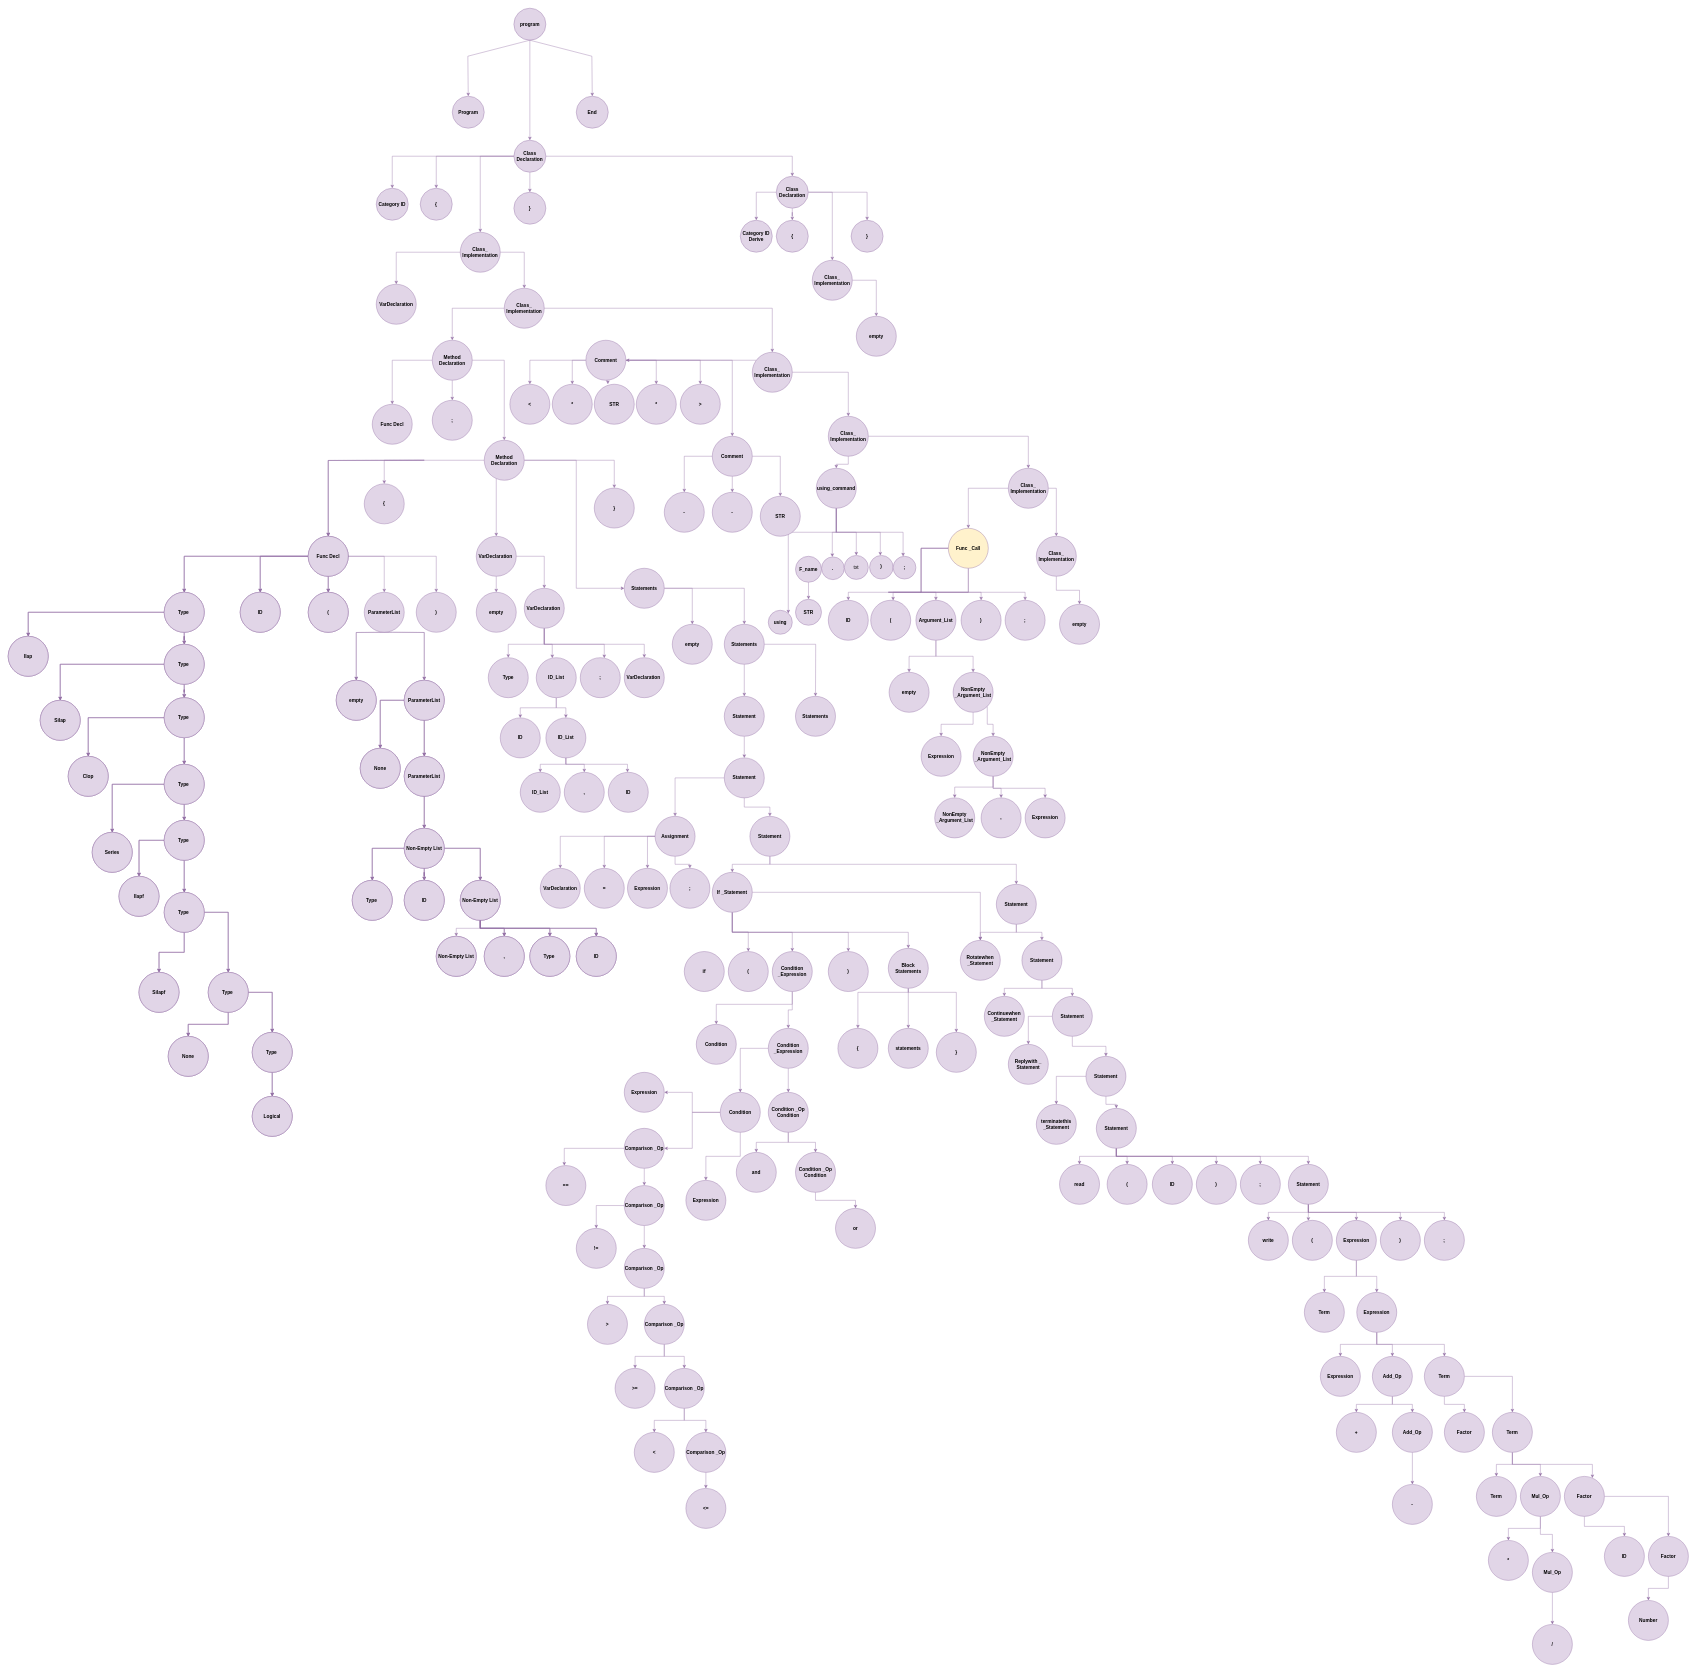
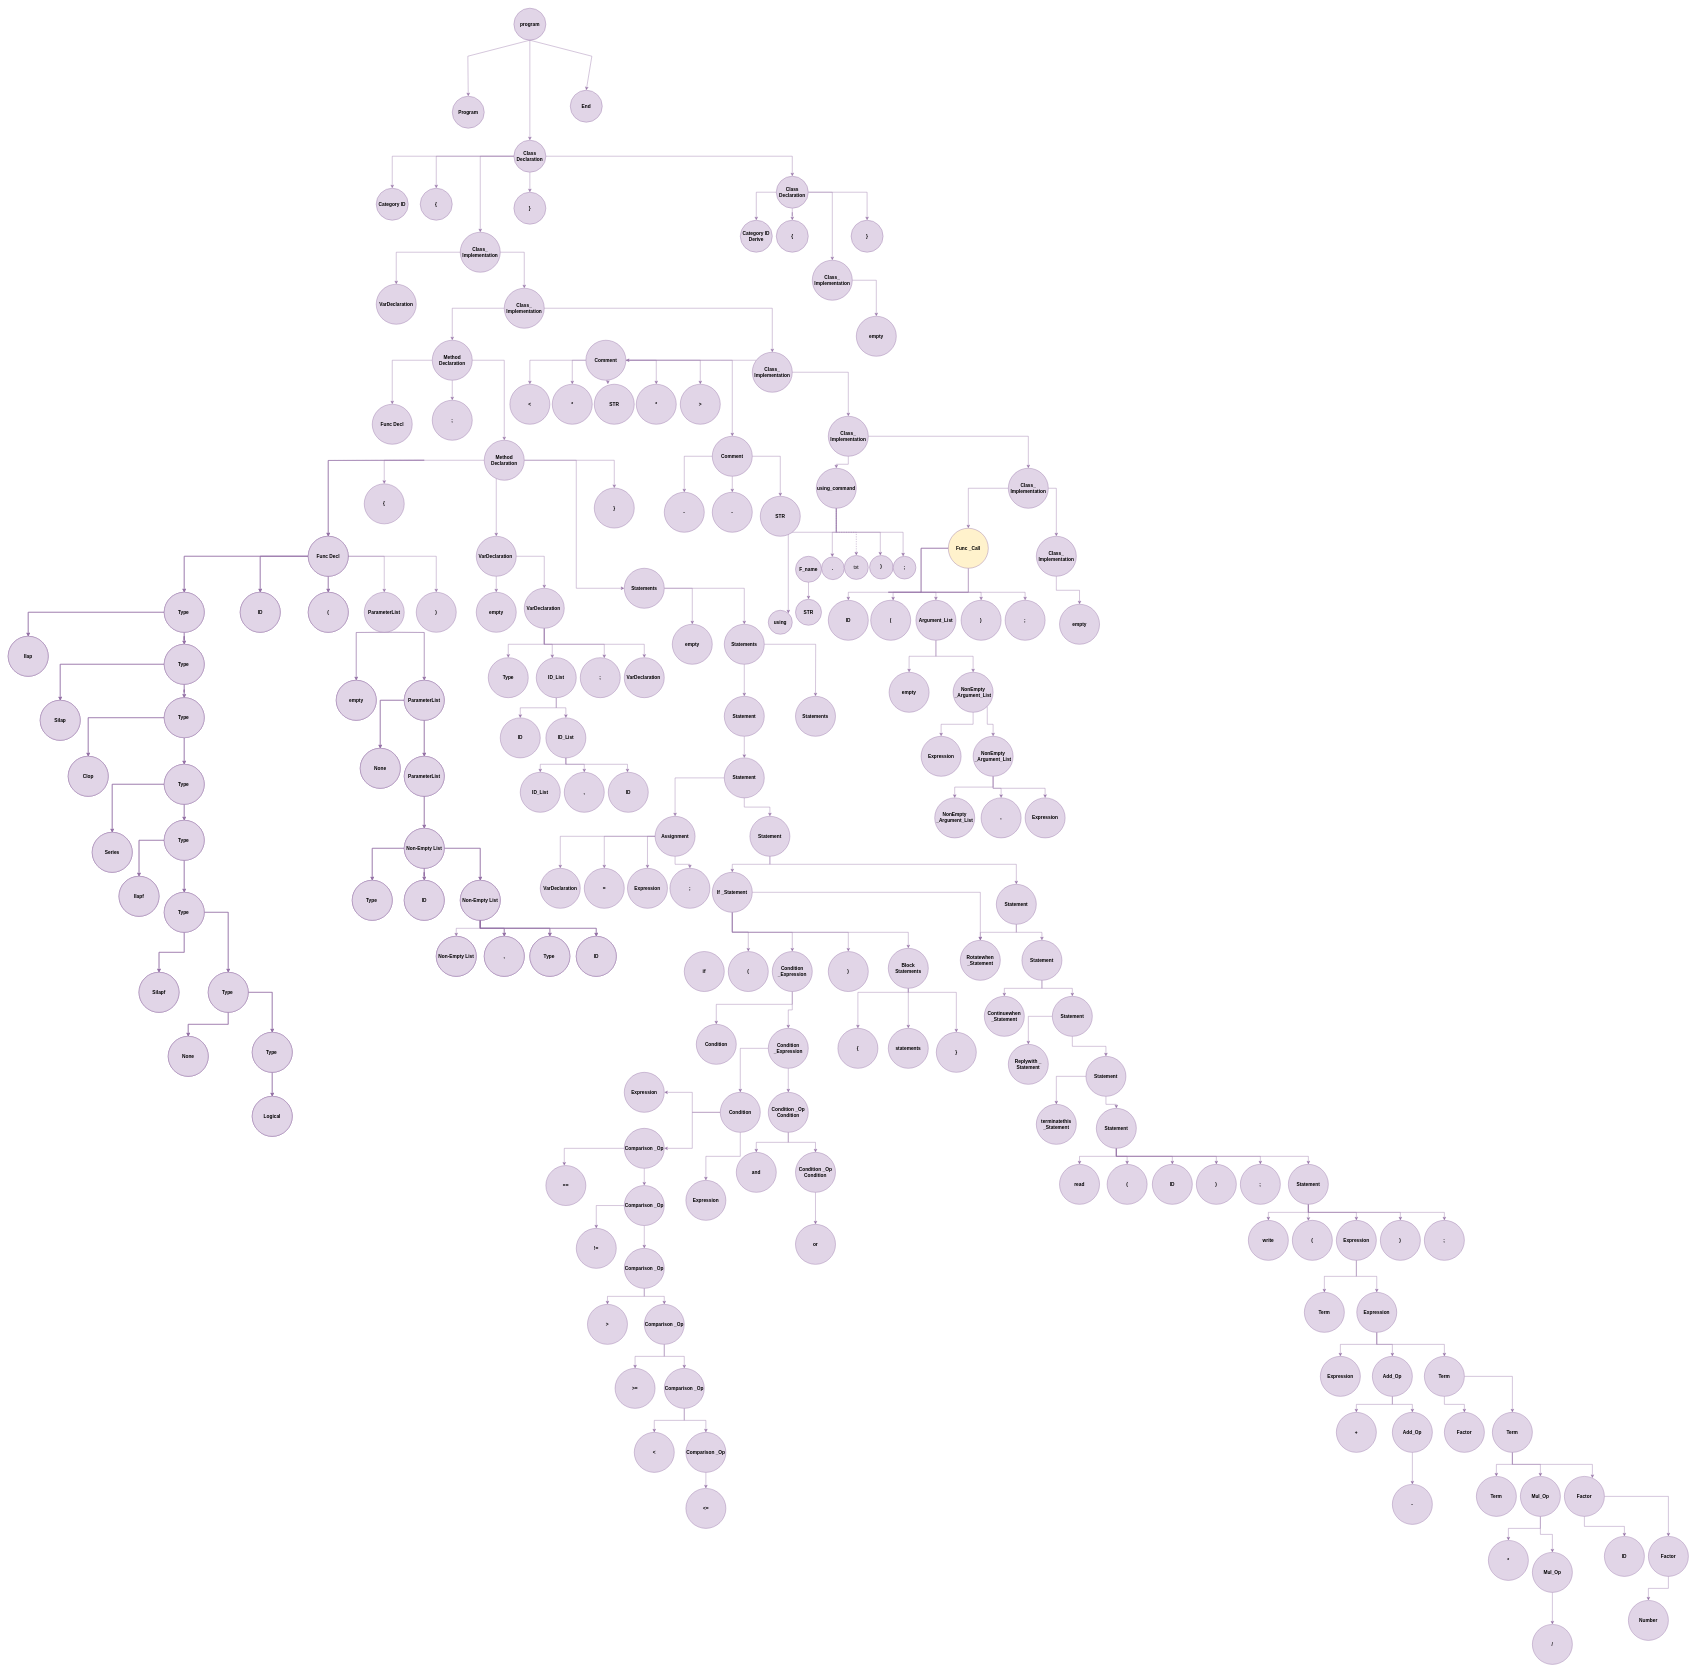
(592, 112) -> (586, 106)
(856, 543) -> (856, 543)
(855, 1228) -> (815, 1244)
